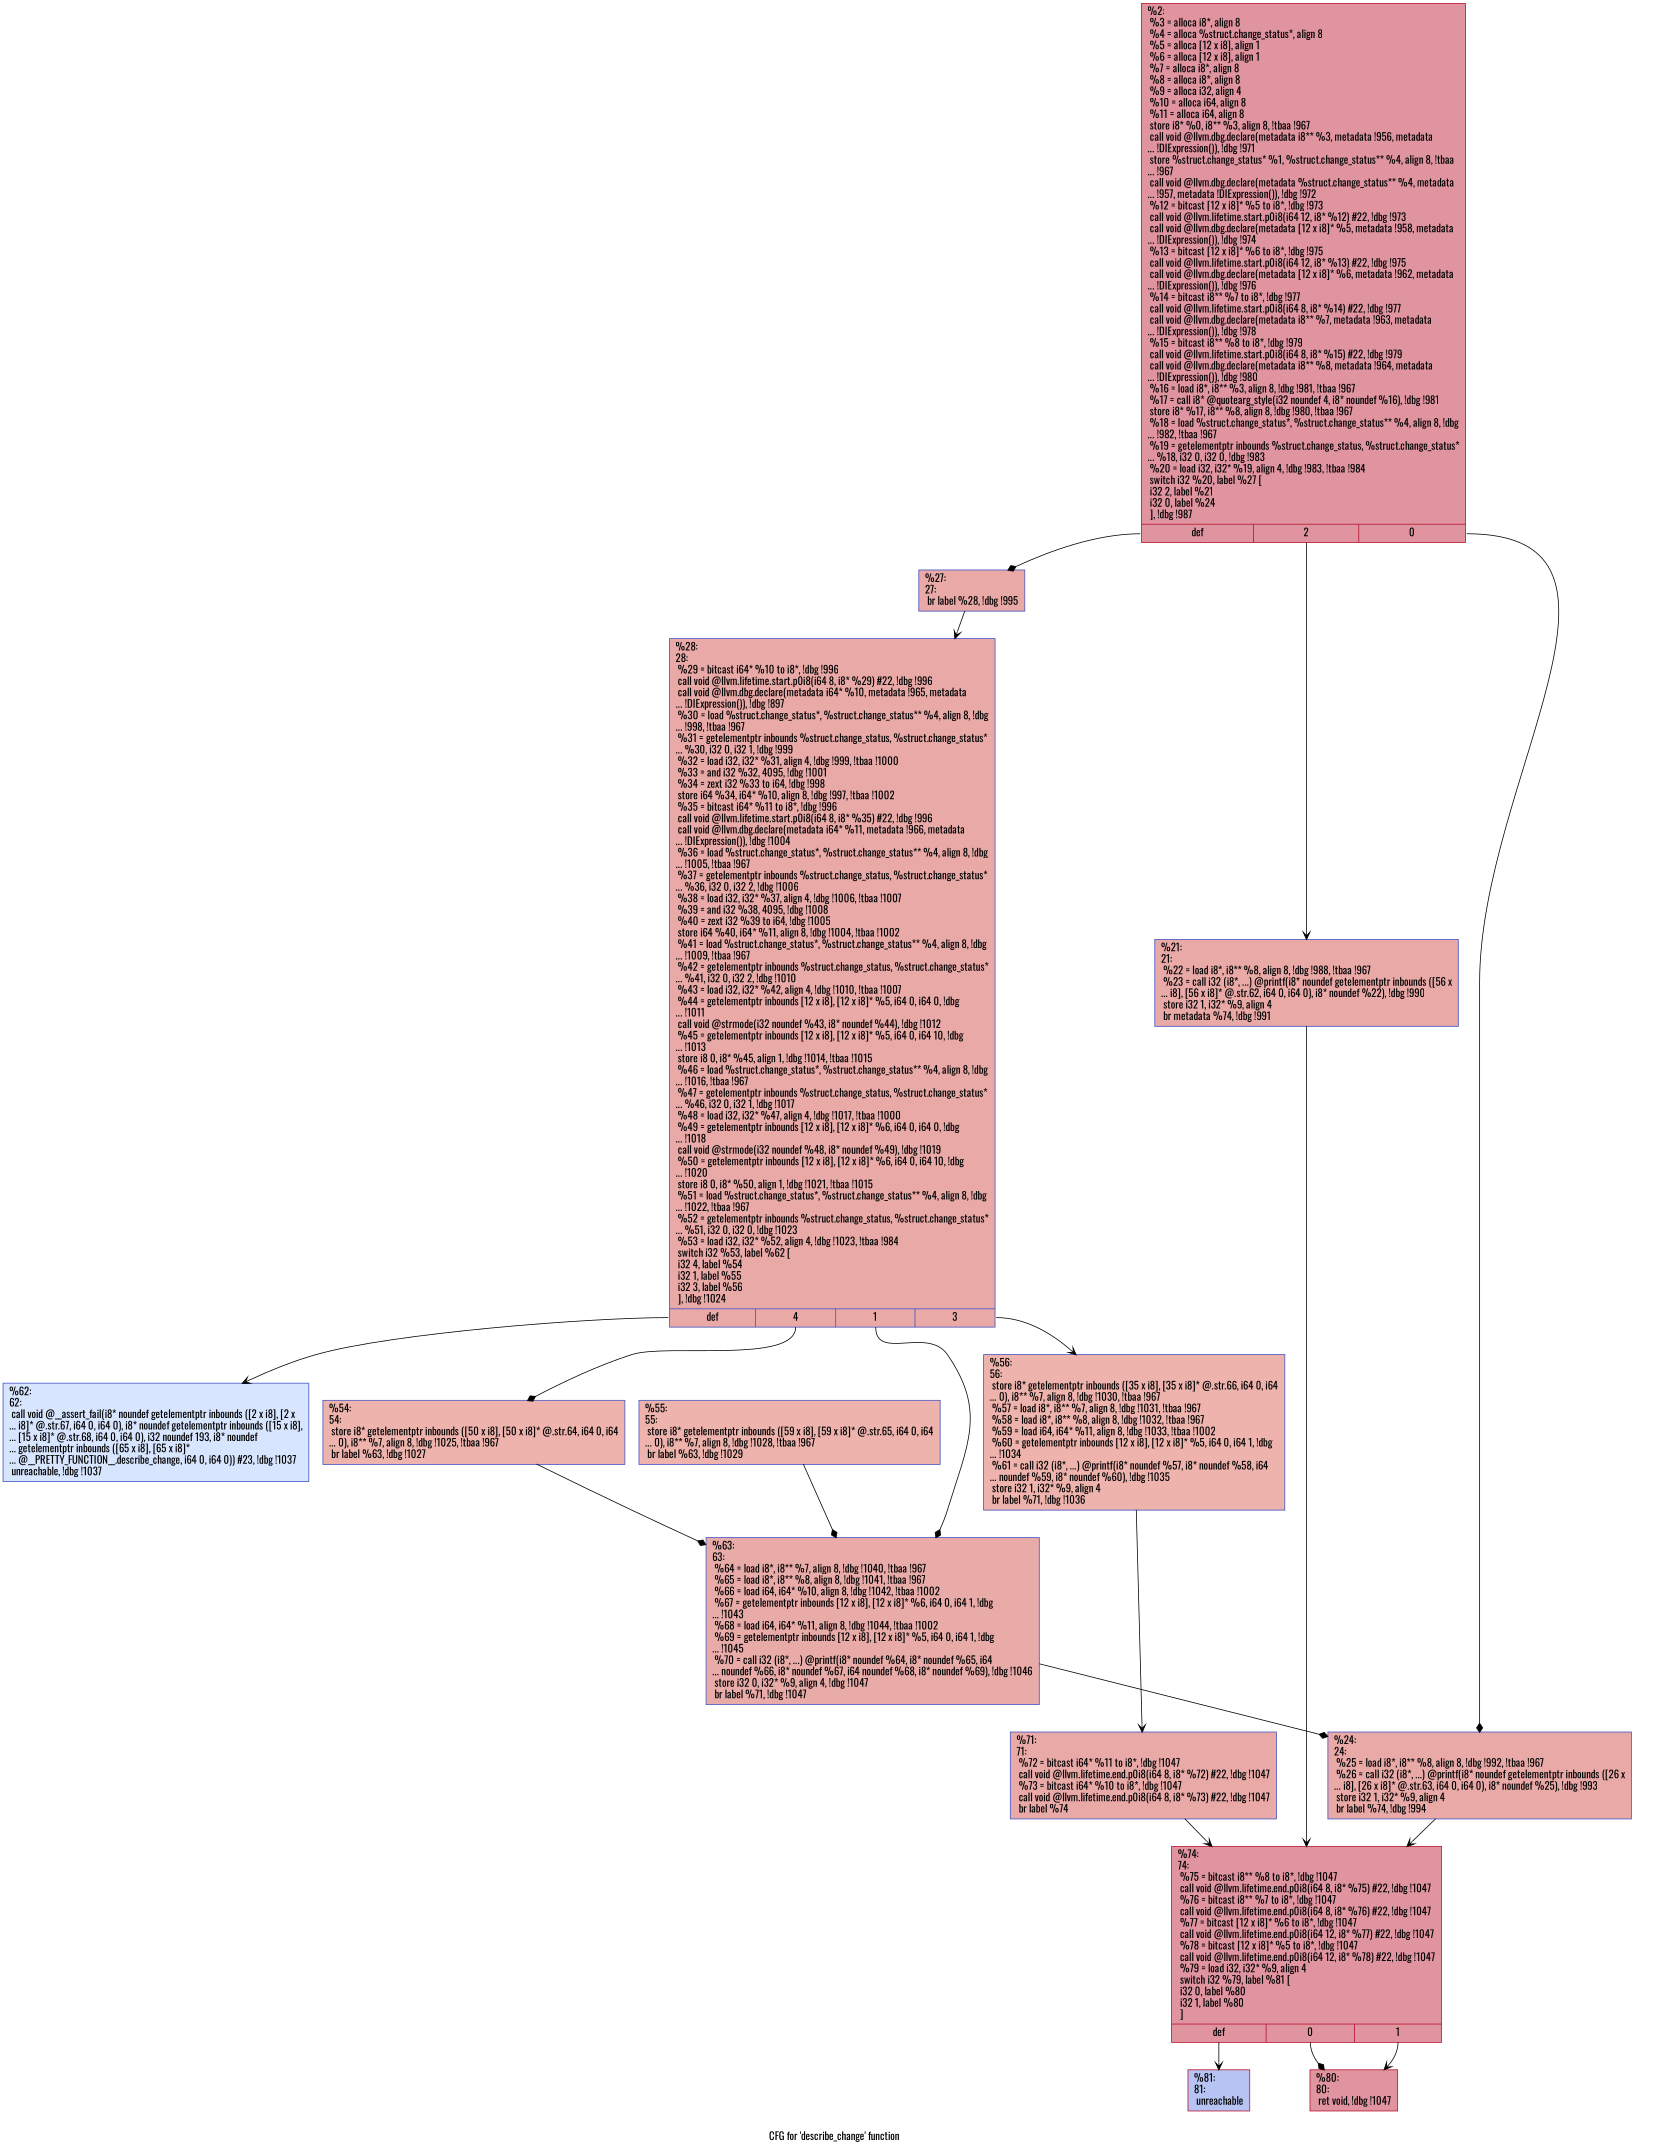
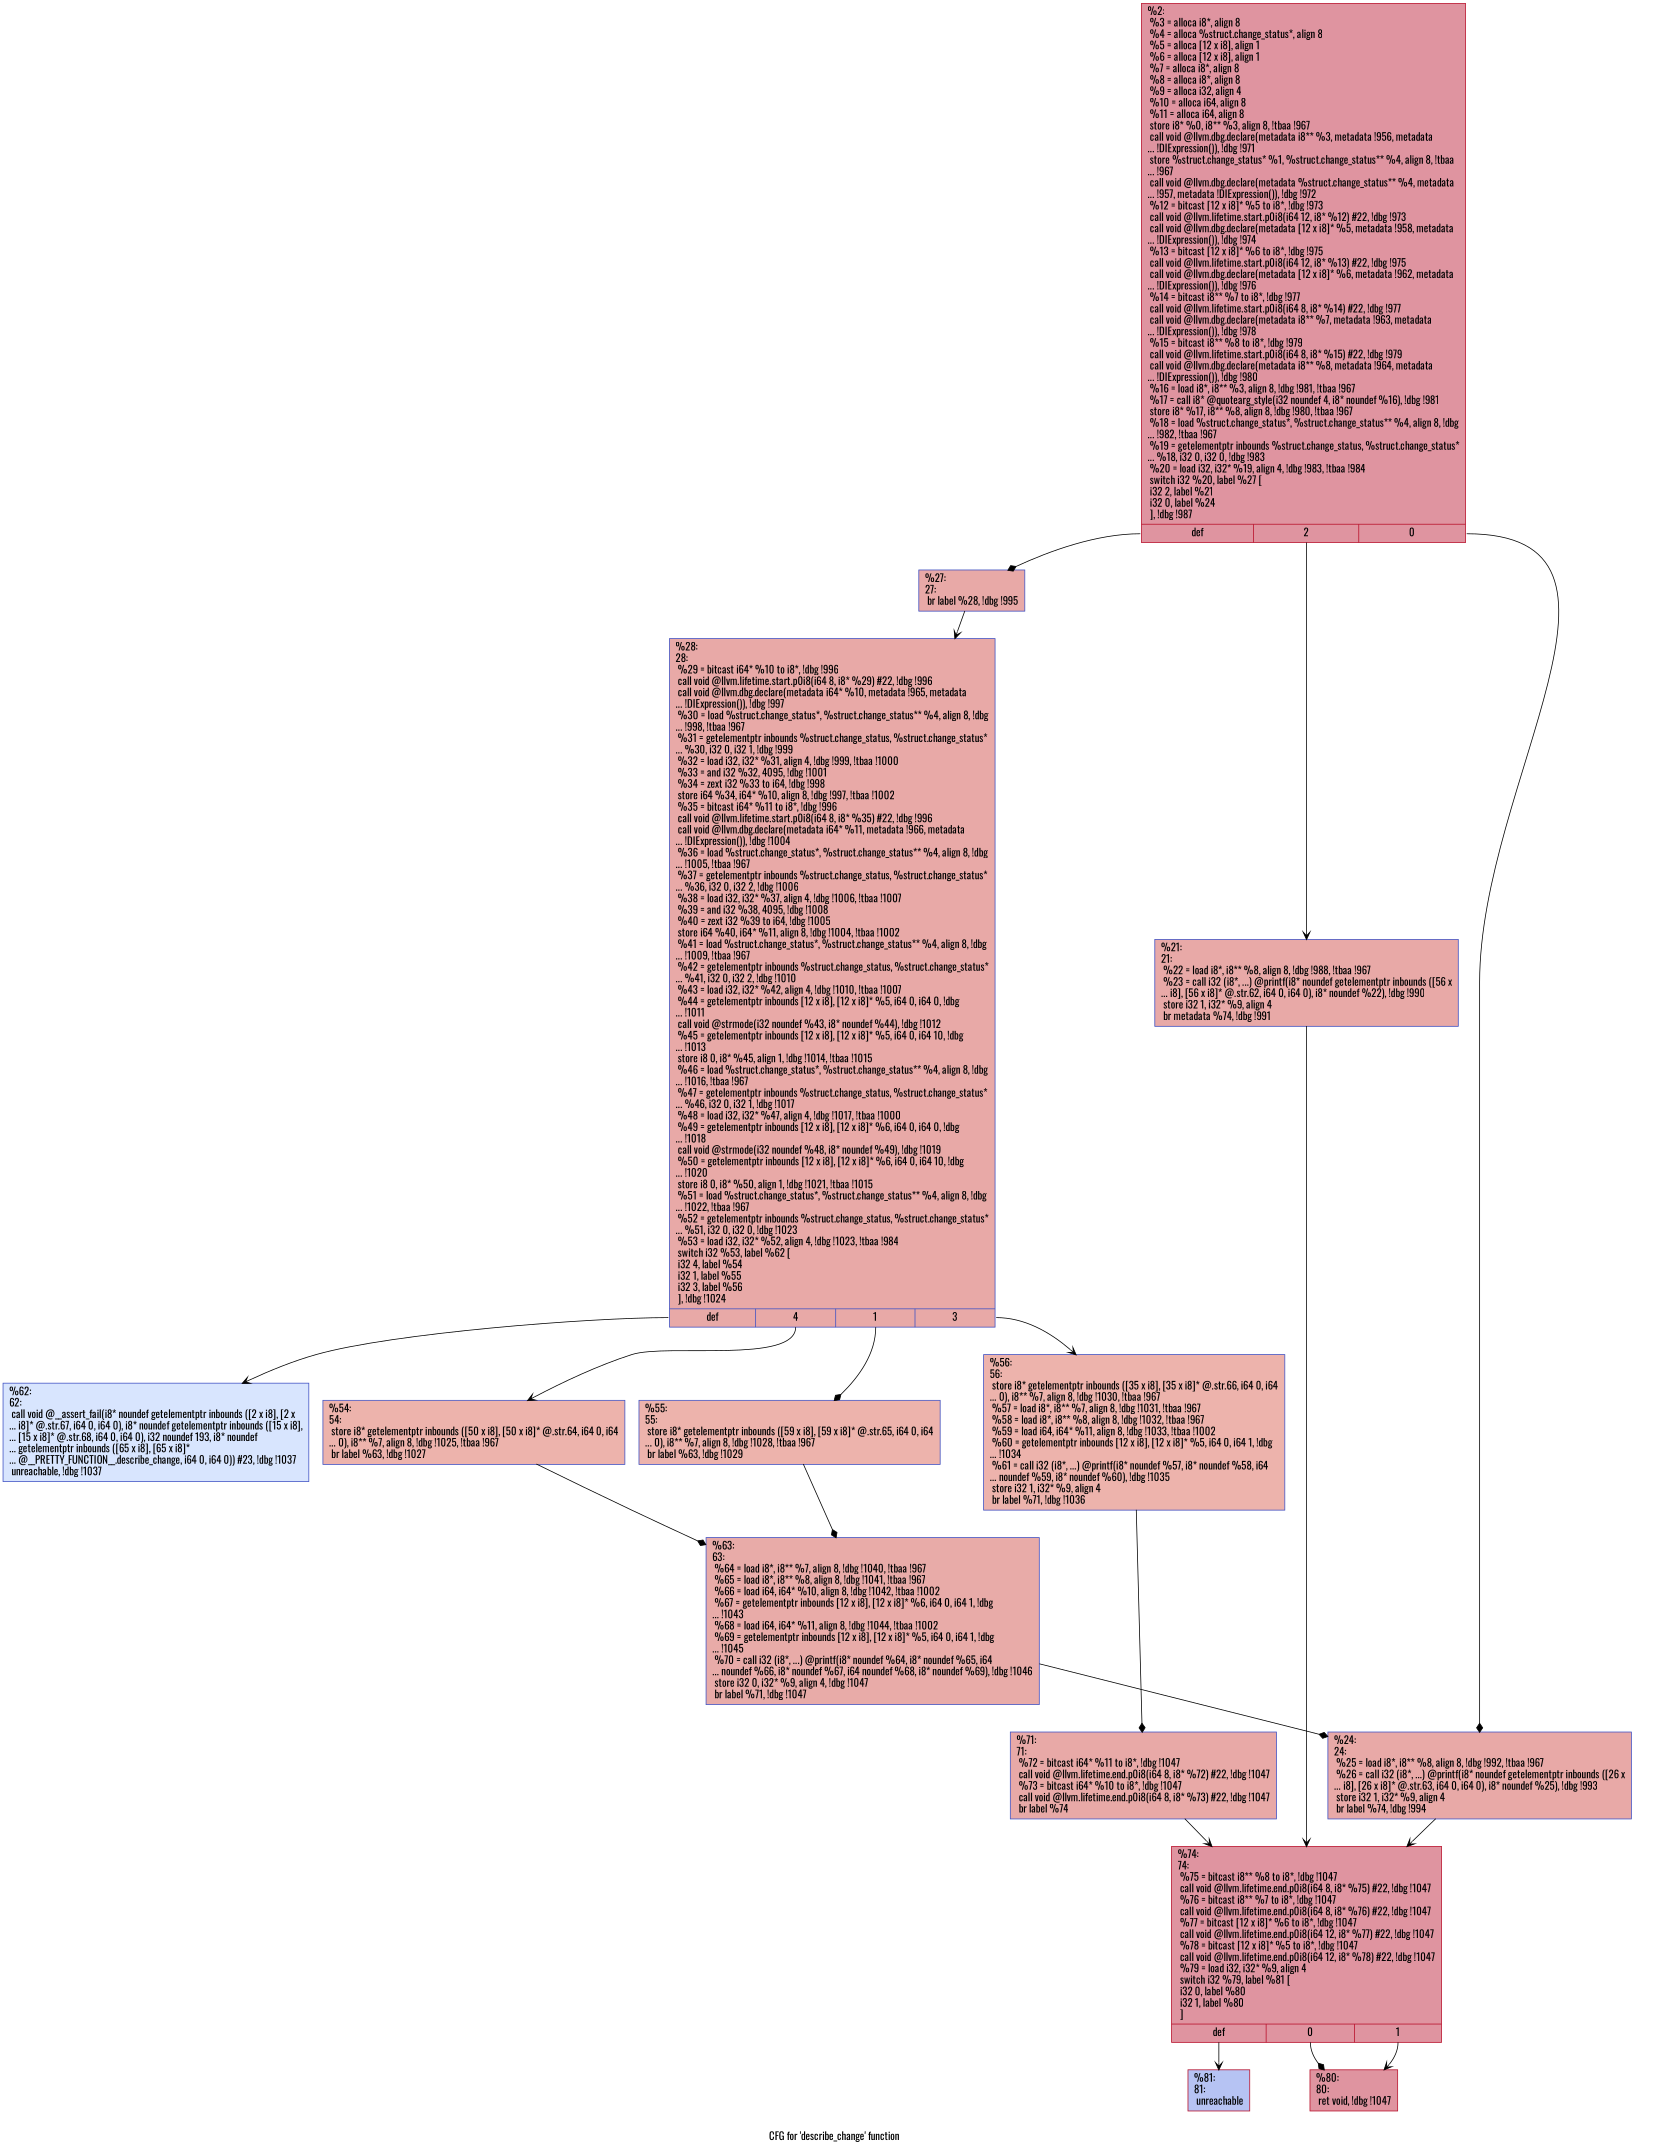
(730, 705) -> (730, 705)
(665, 1351) -> (665, 1351)
(968, 1400) -> (865, 1364)
(1139, 1617) -> (1139, 1617)
